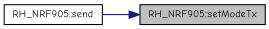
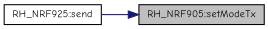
(53, 15) -> (53, 15)
